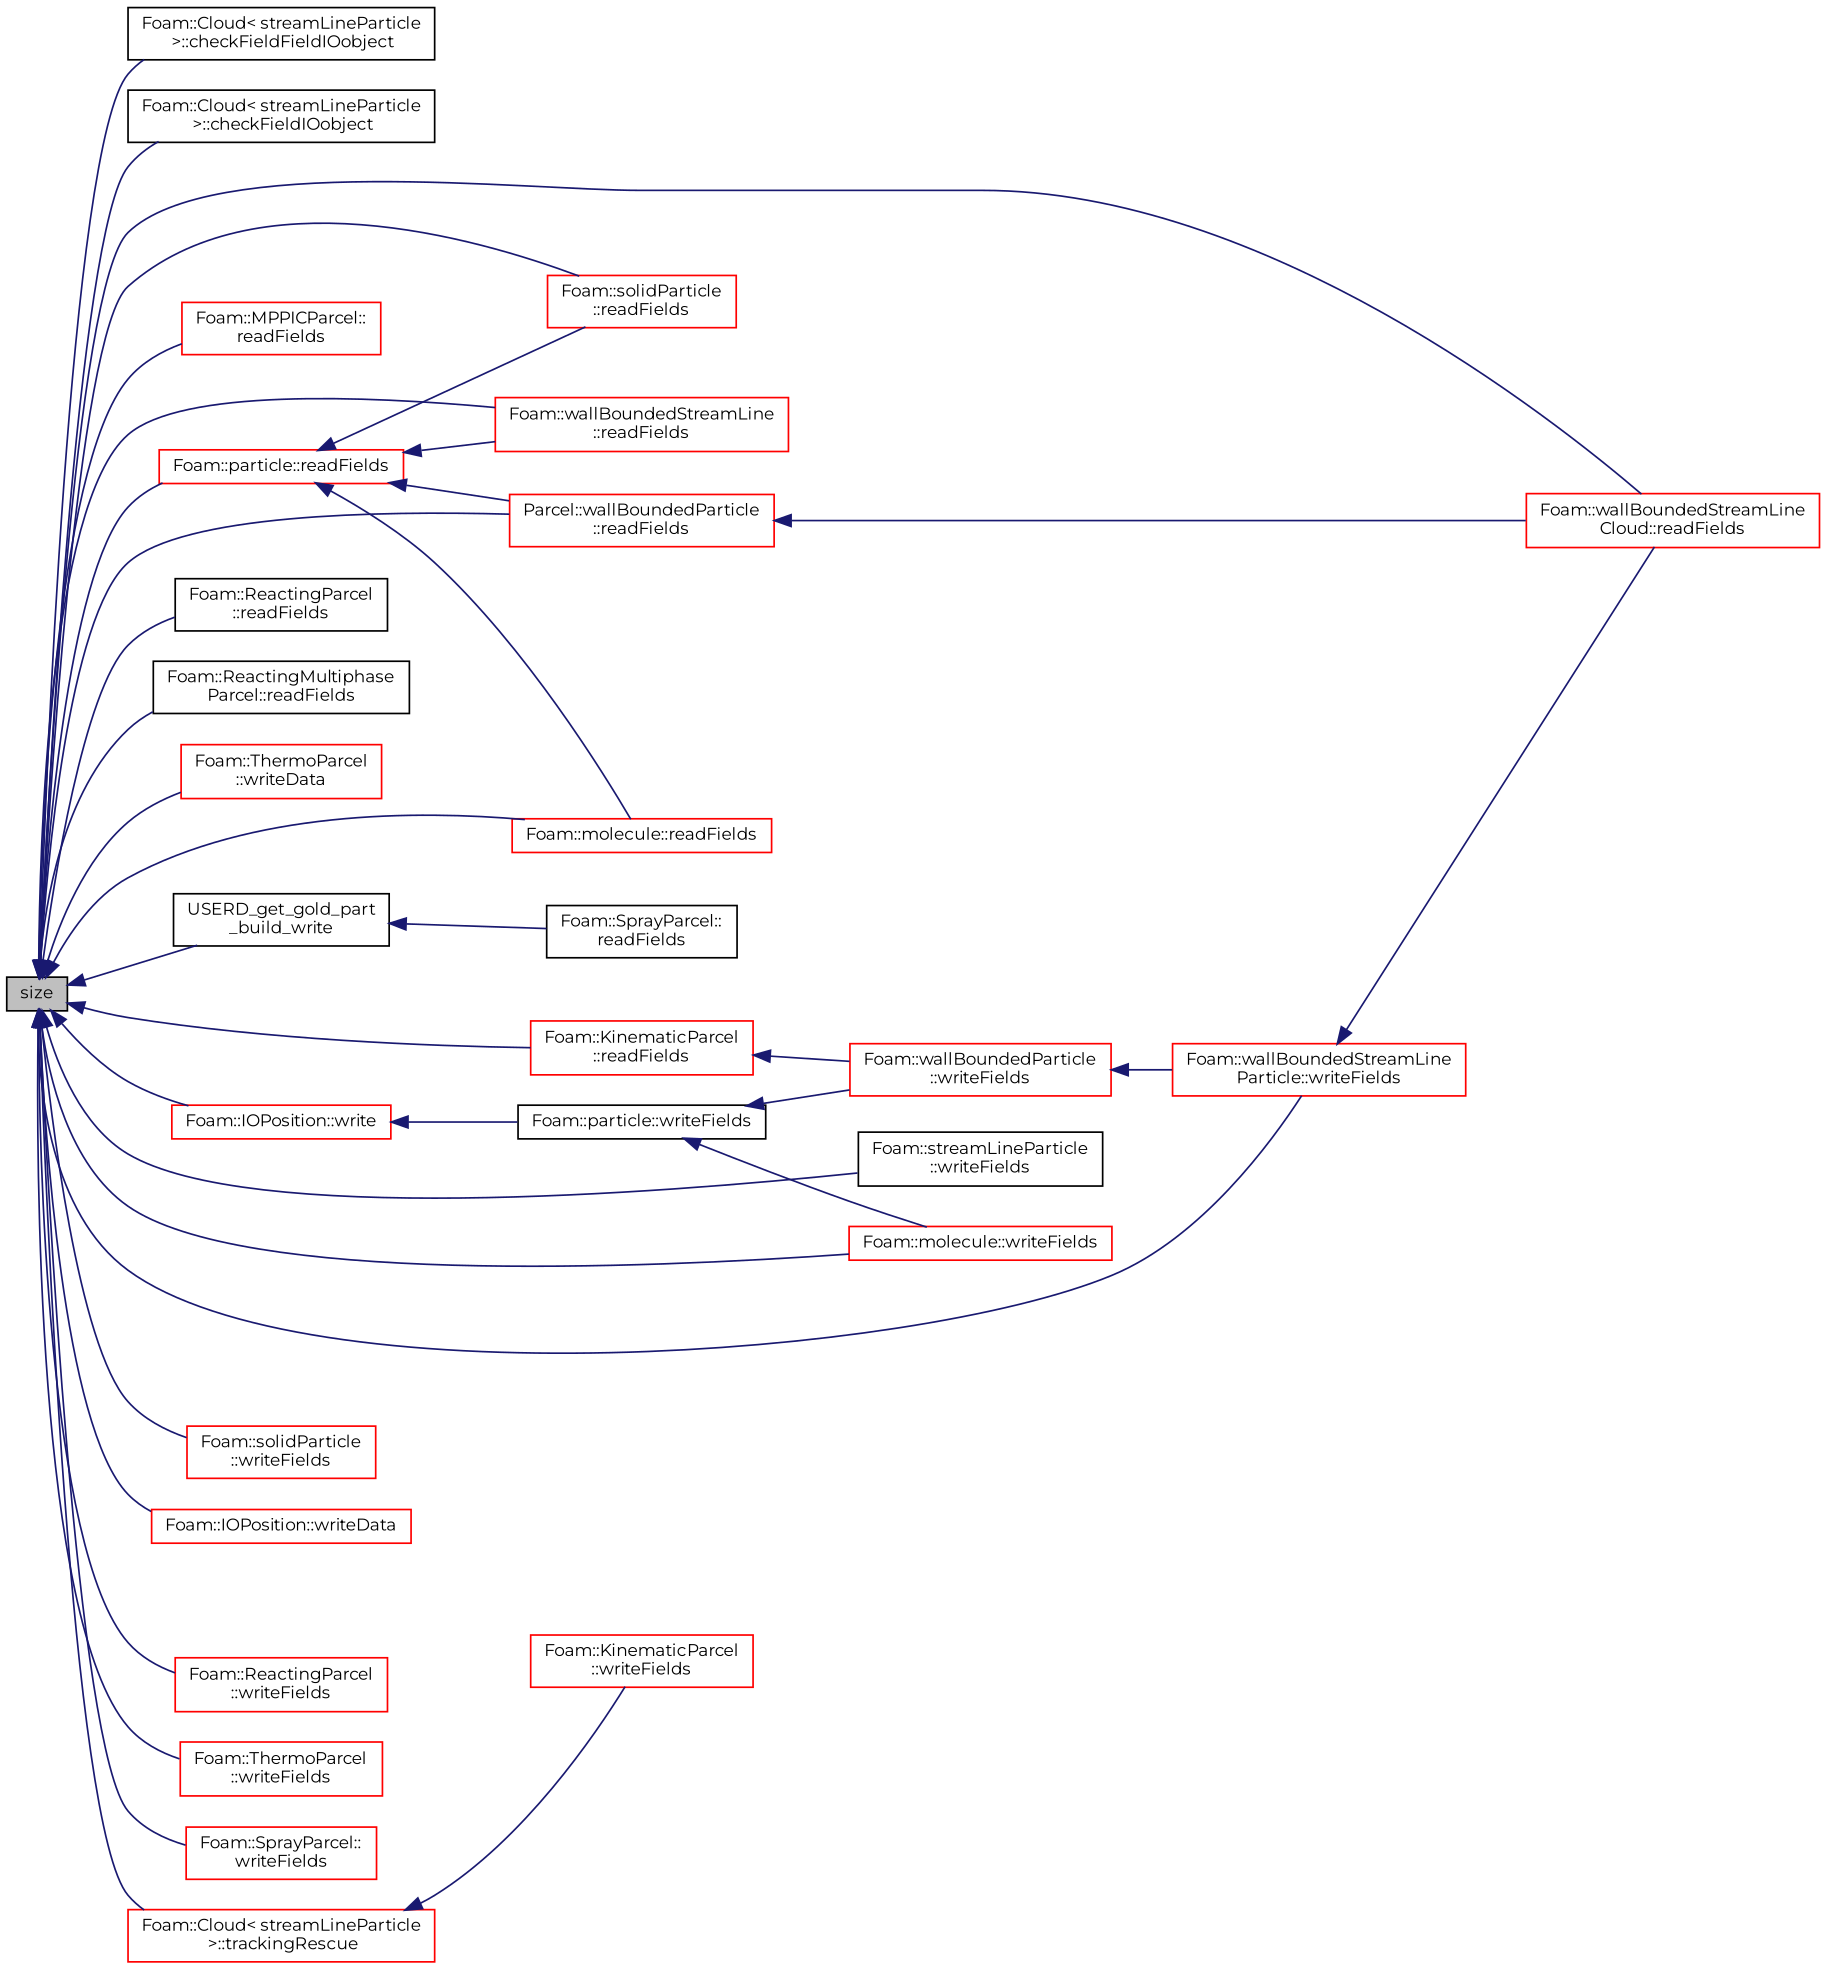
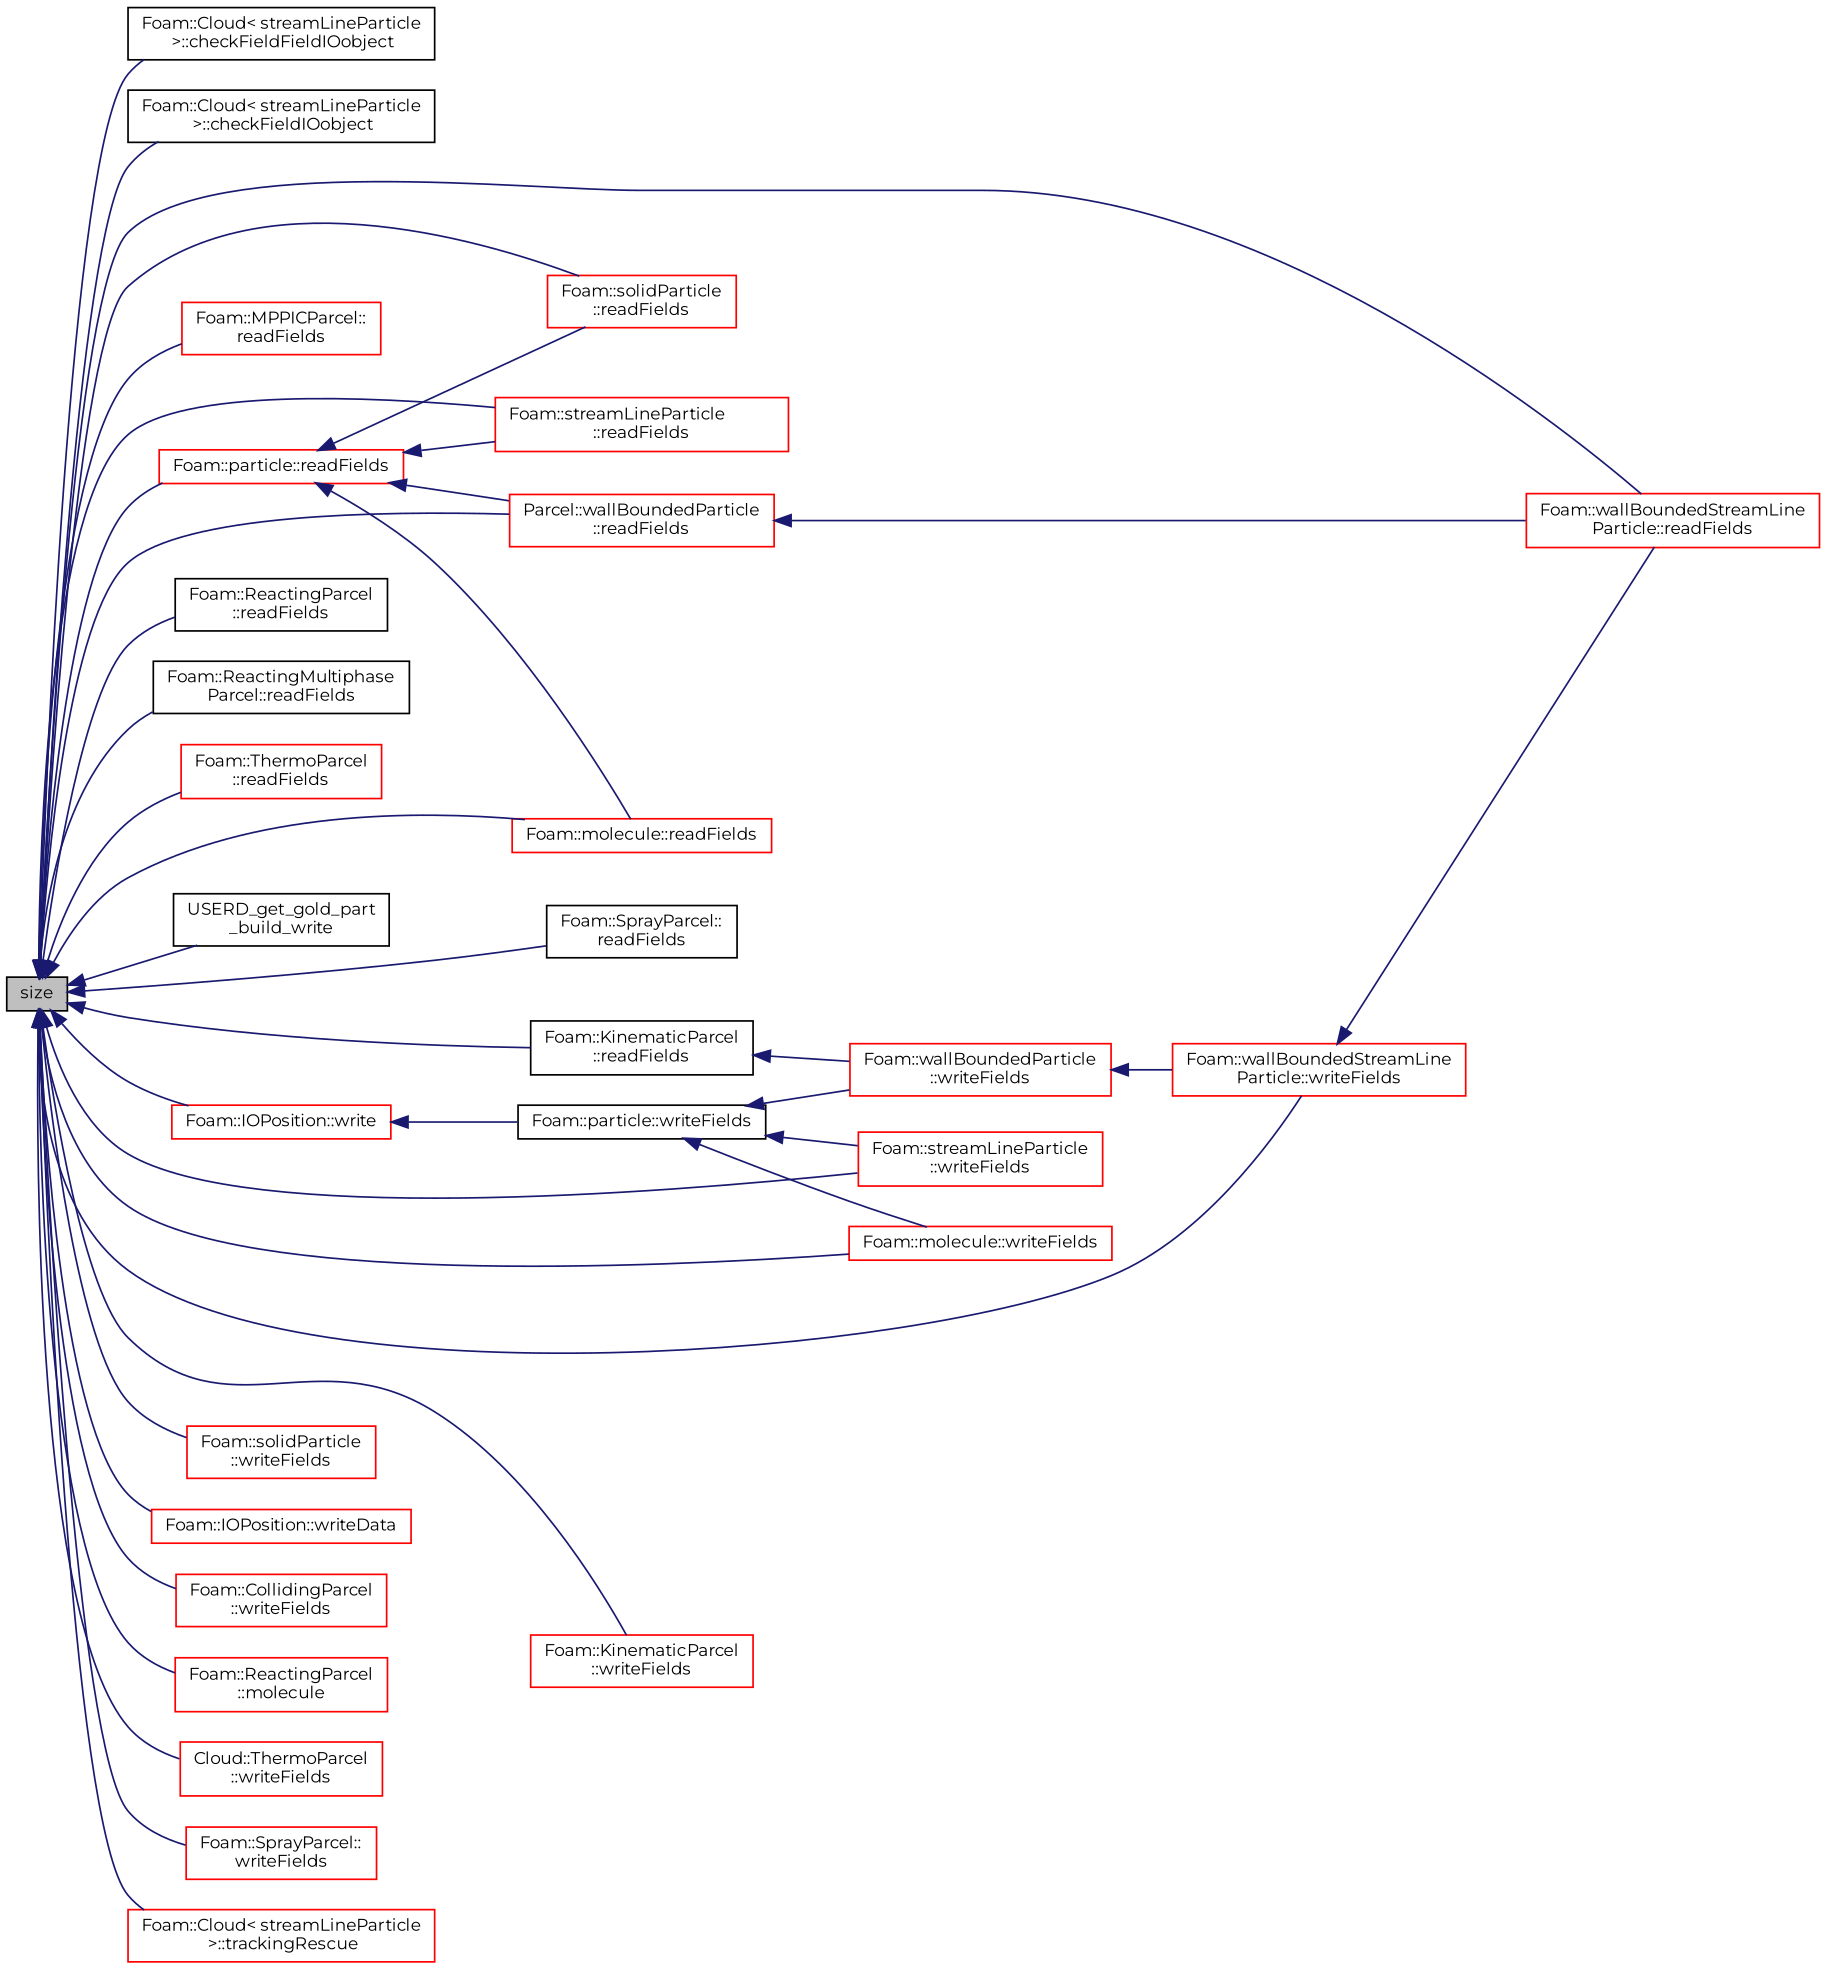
(642, 425) -> (642, 425)
(1673, 521) -> (1673, 521)
(281, 772) -> (281, 772)
(477, 926) -> (316, 972)
(642, 1048) -> (642, 1048)
none -> (820, 1142)
(981, 1159) -> (981, 1159)
none -> (281, 1600)
(281, 1685) -> (281, 1685)
(281, 1769) -> (281, 1769)
(535, 1807) -> (264, 1384)
